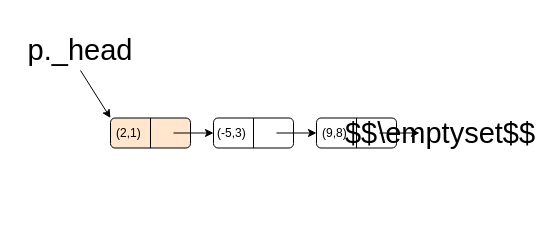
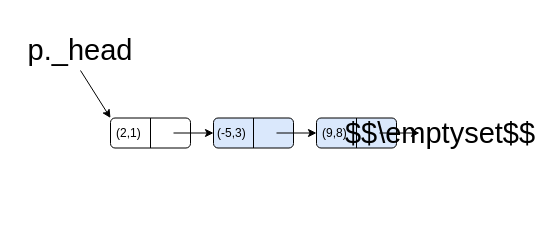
(151, 133) -> (151, 133)
(254, 133) -> (254, 133)
(357, 133) -> (357, 133)
